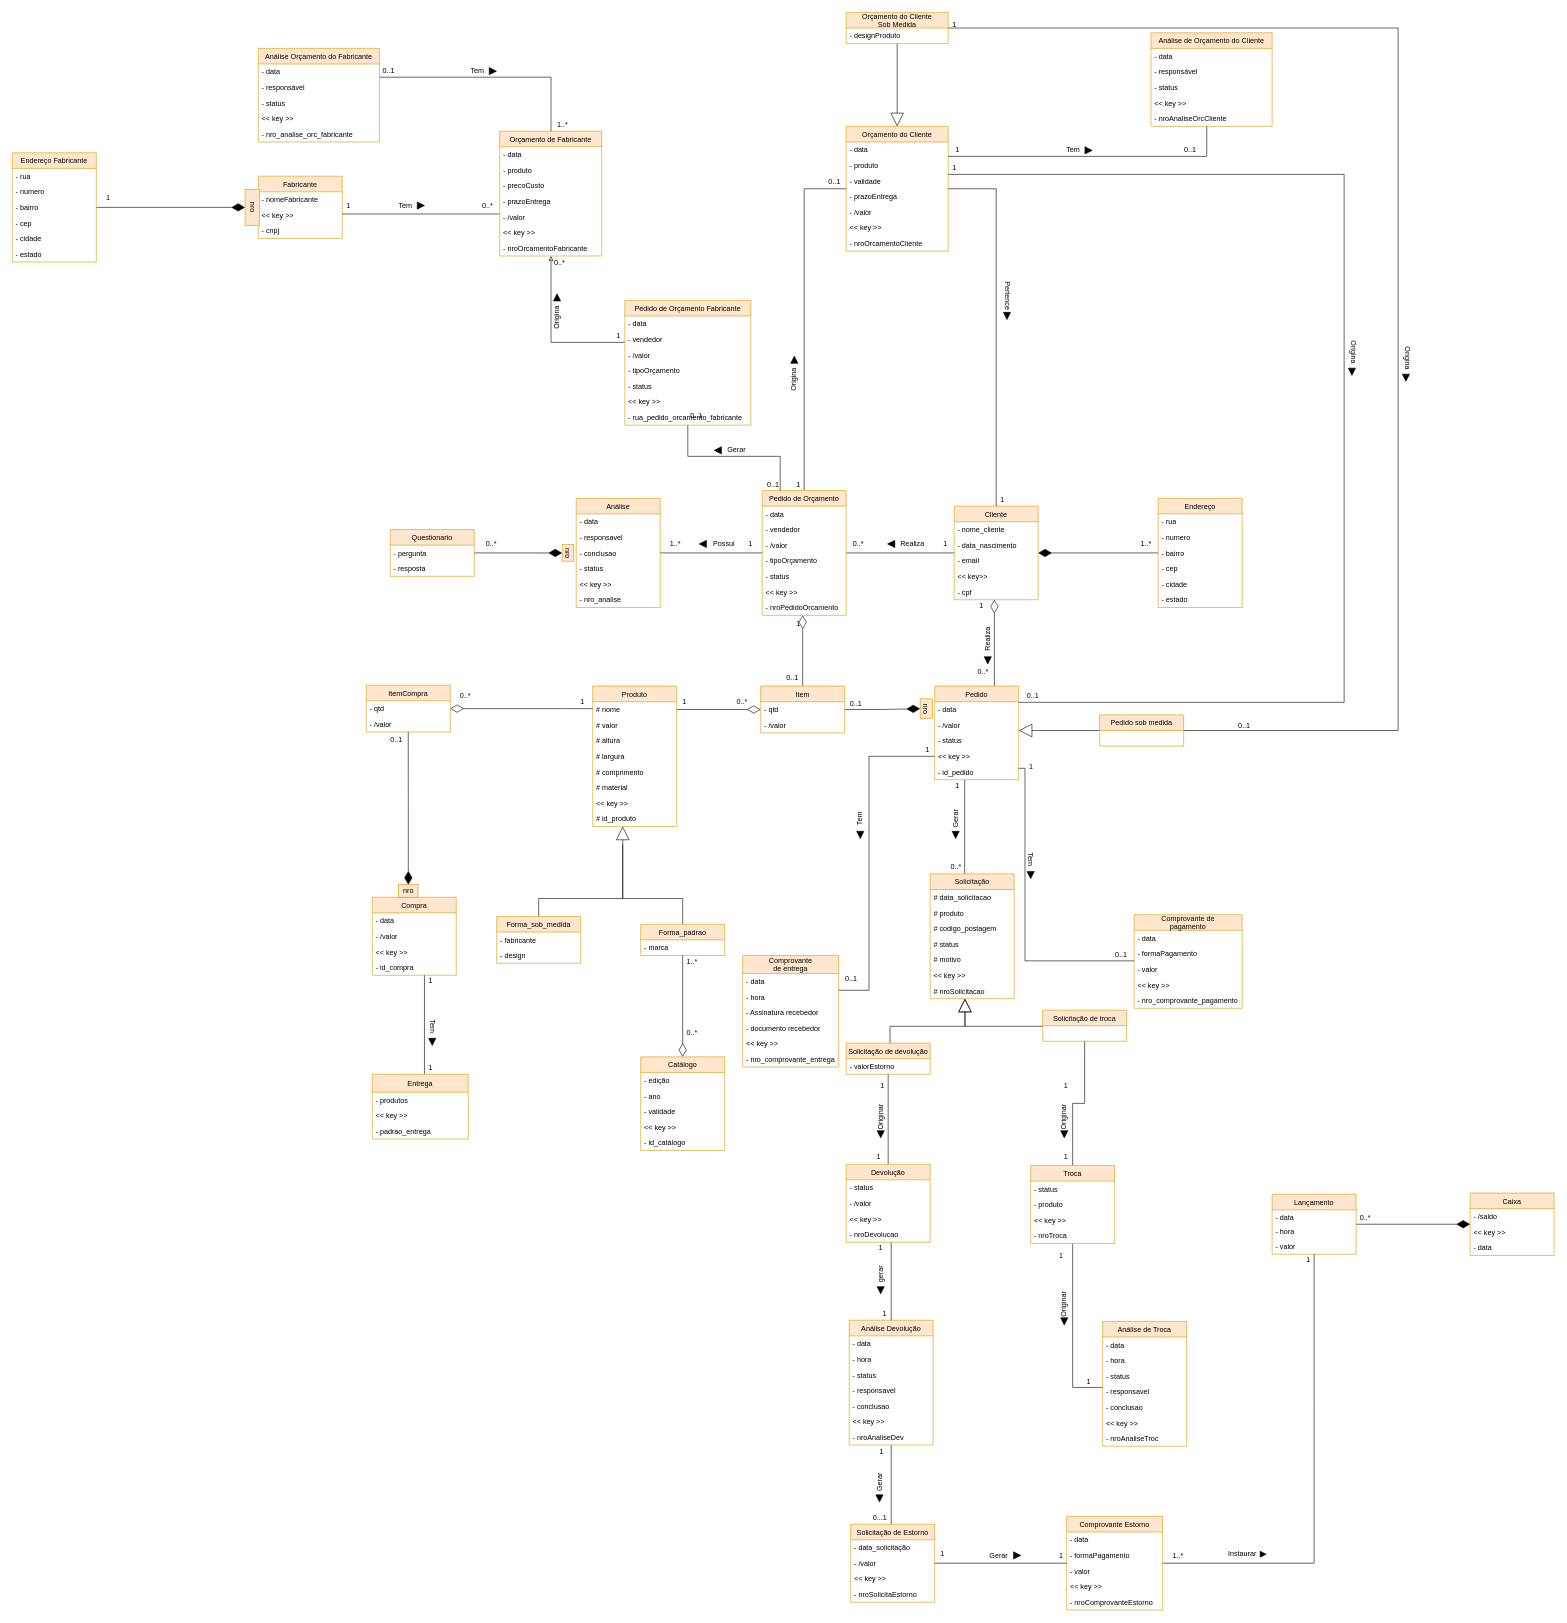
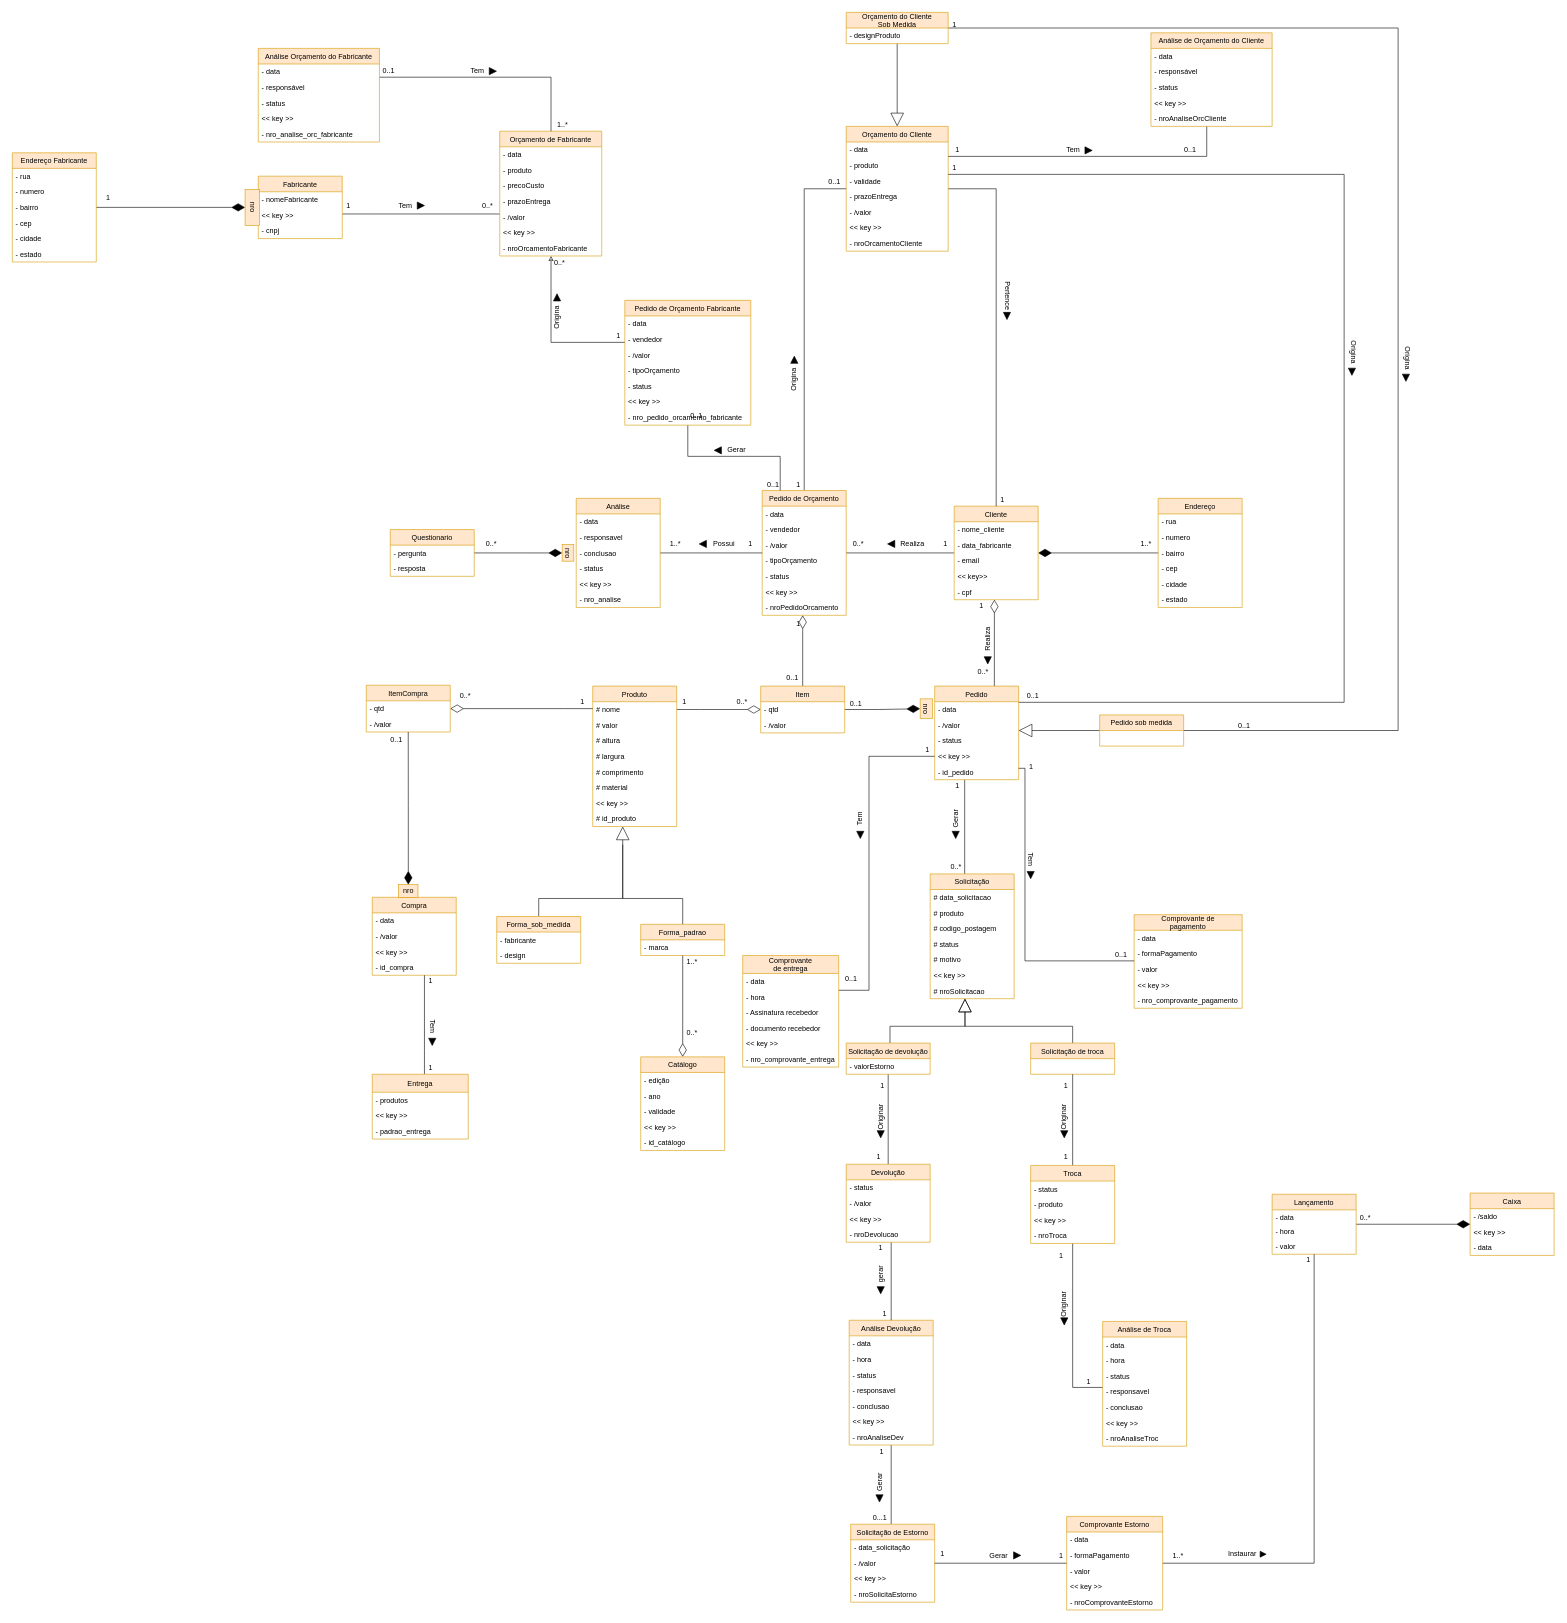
(692, 418) -> (692, 418)
(990, 545) -> (990, 545)
(1085, 1026) -> (1073, 1059)
